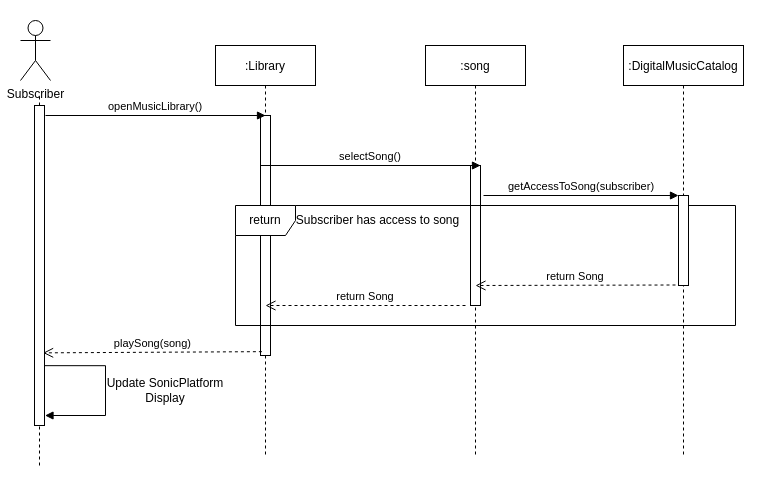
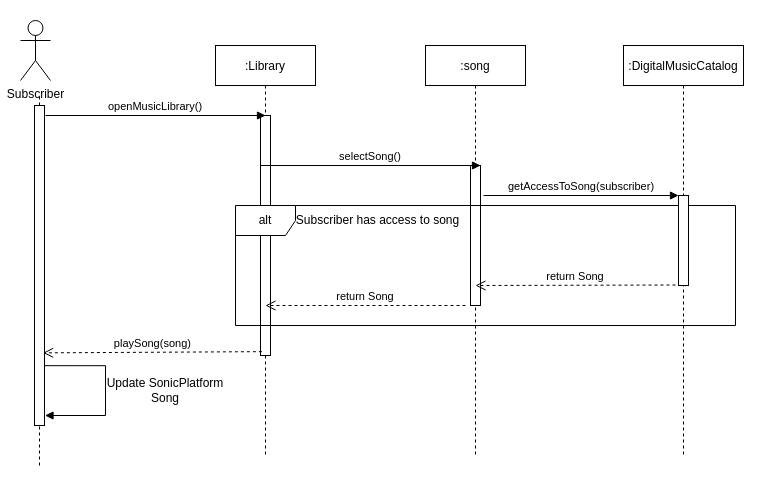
(266, 221) -> (266, 221)
(166, 391) -> (166, 391)
